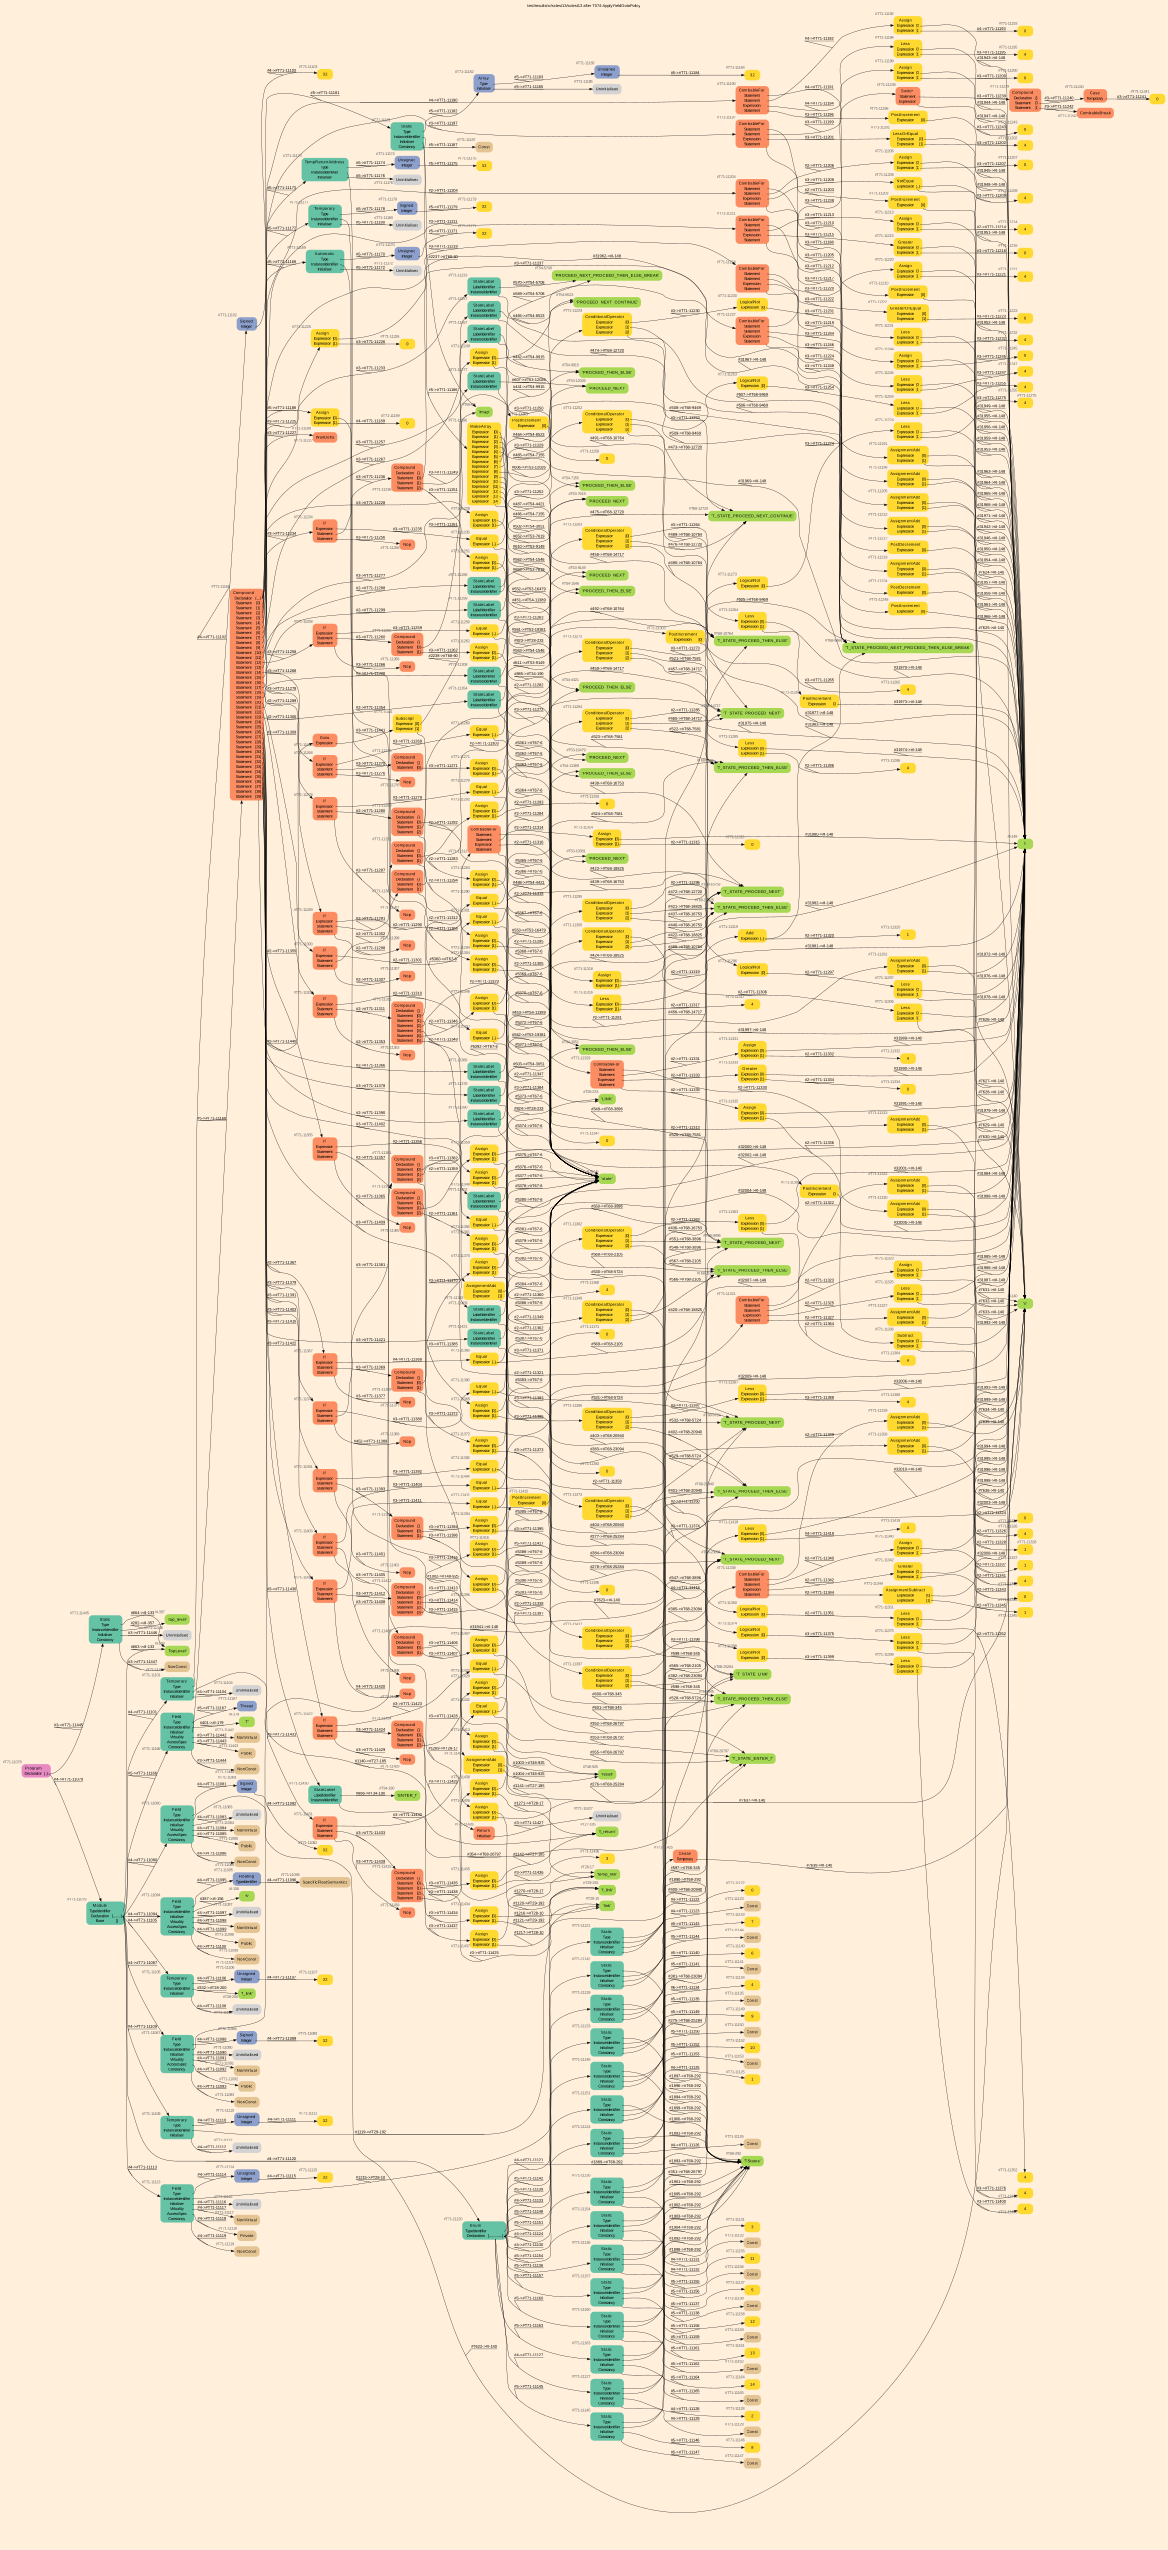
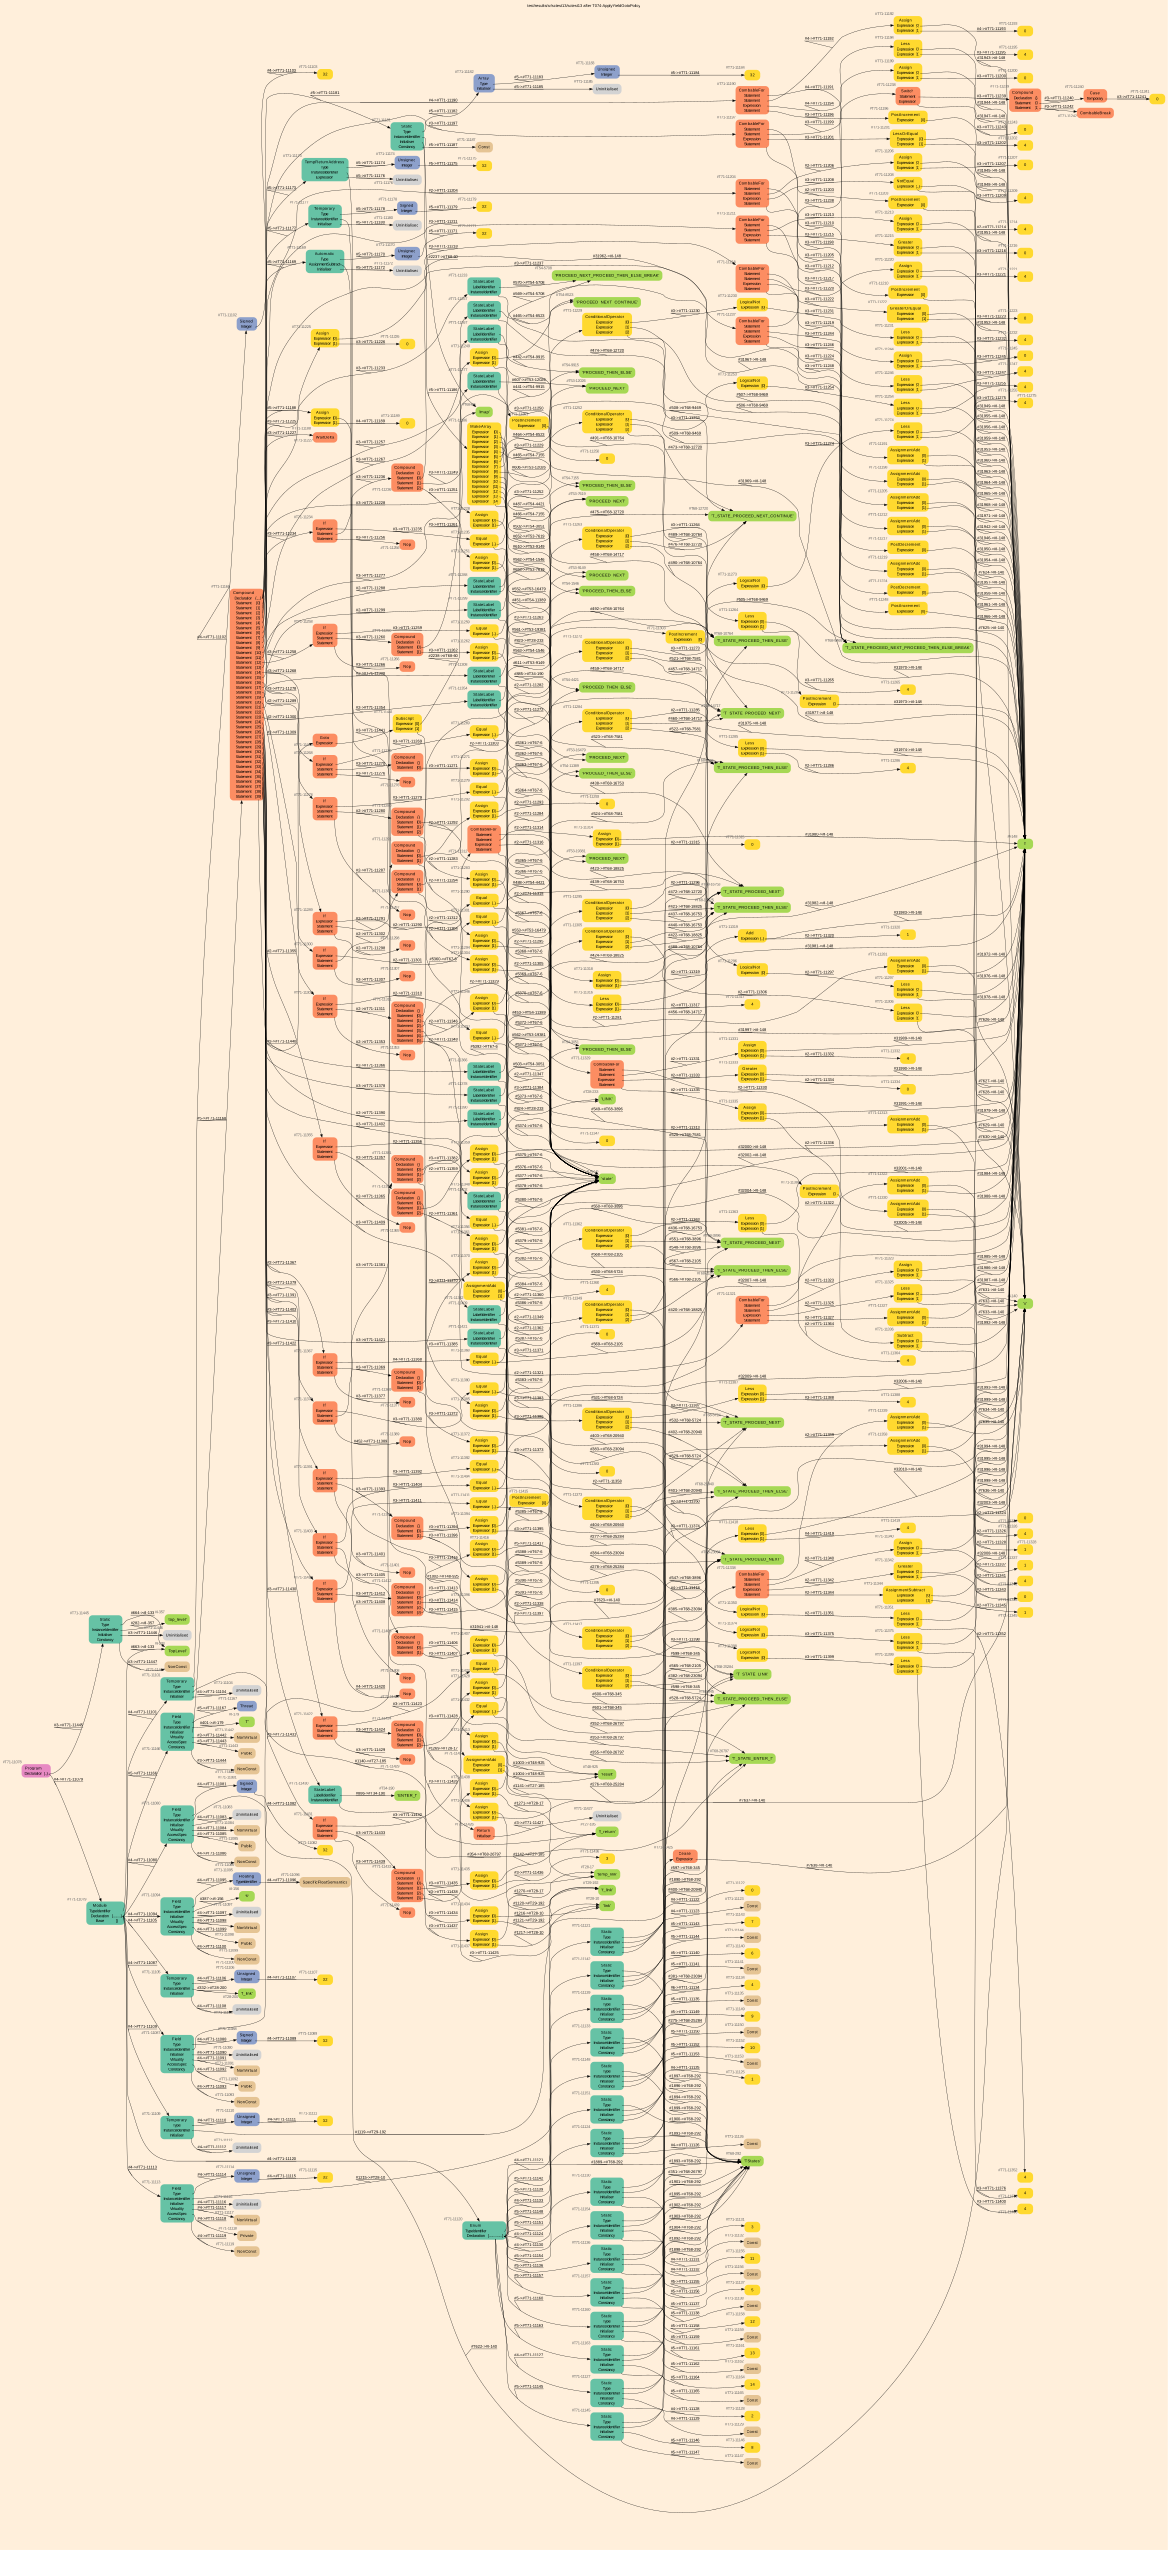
(325, 177) -> (325, 177)
(325, 264) -> (324, 264)
none -> (1006, 470)
(797, 791) -> (916, 920)
(685, 1859) -> (685, 1859)
